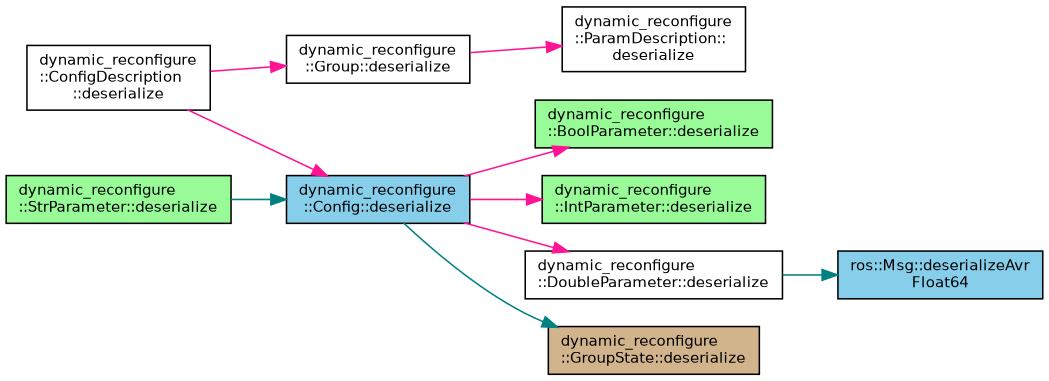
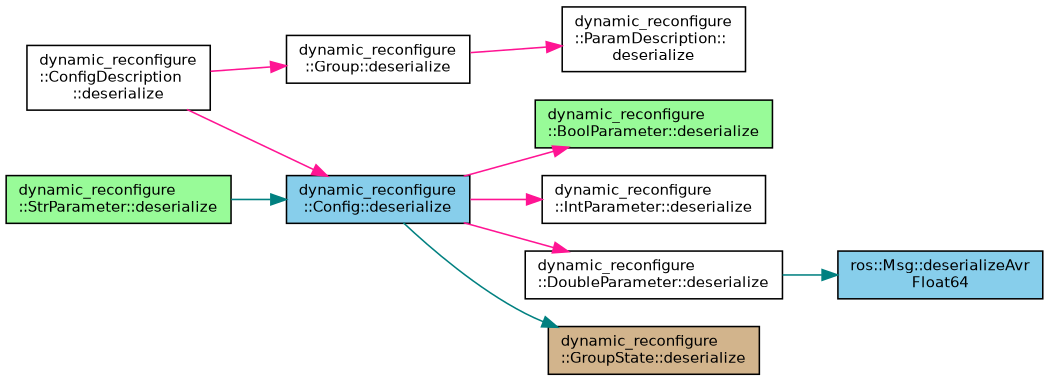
(654, 199) -> (654, 199)
